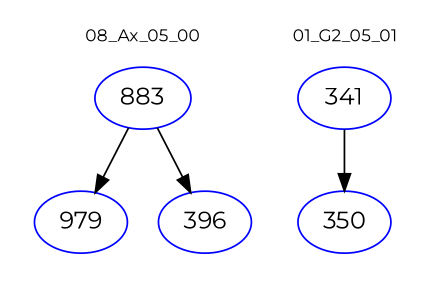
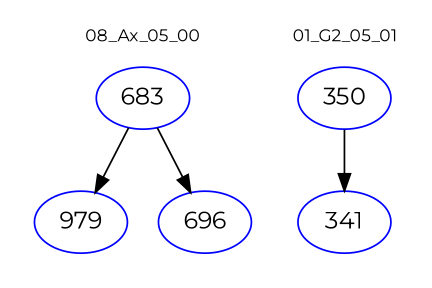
(143, 98) -> (143, 98)
(344, 152) -> (344, 152)
(205, 222) -> (205, 222)
